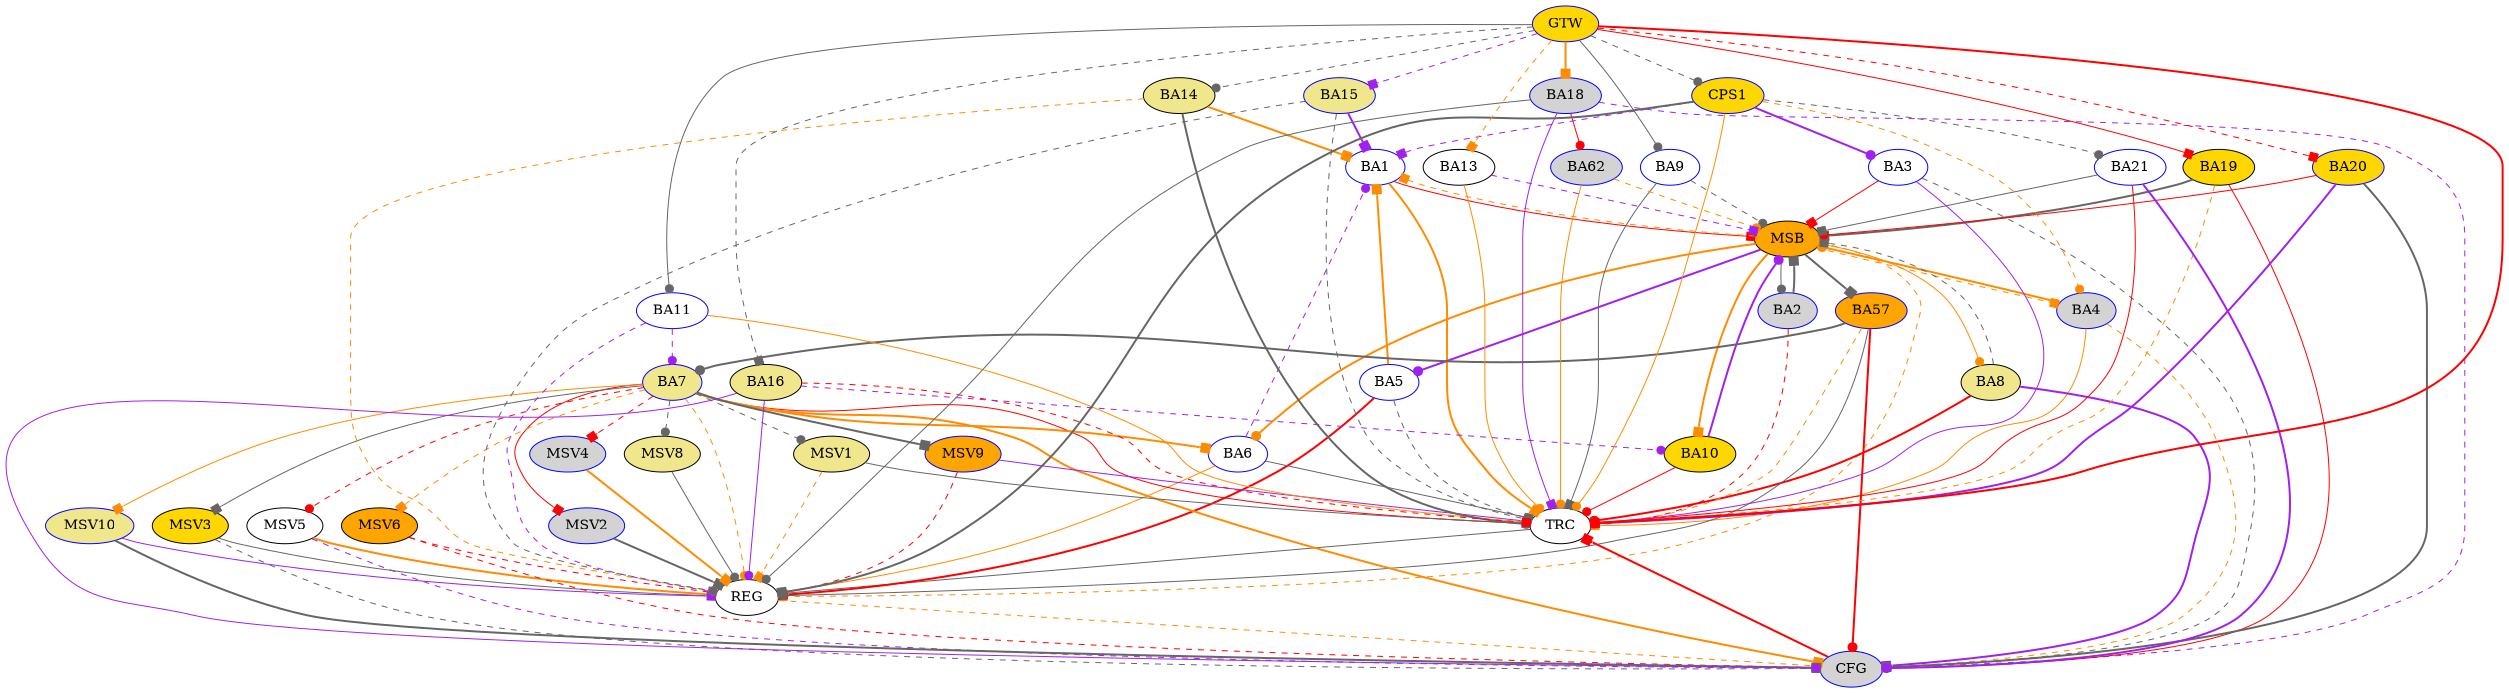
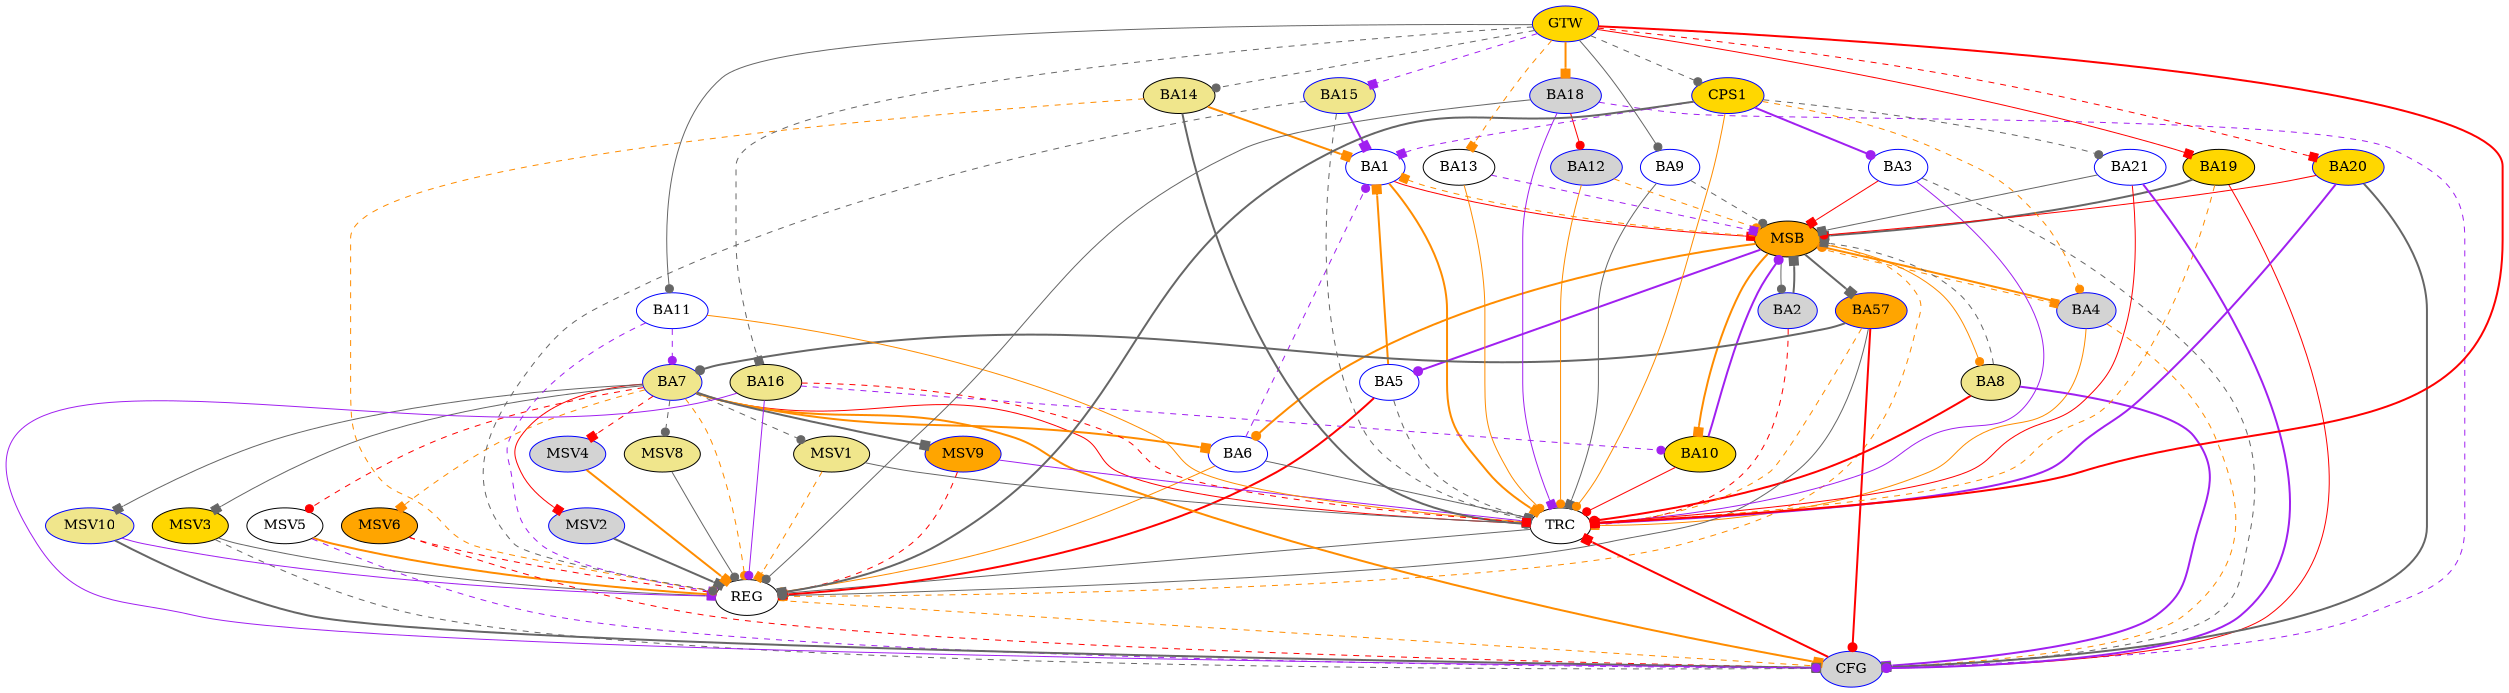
(1586, 167) -> (1586, 167)
(362, 418) -> (362, 418)
